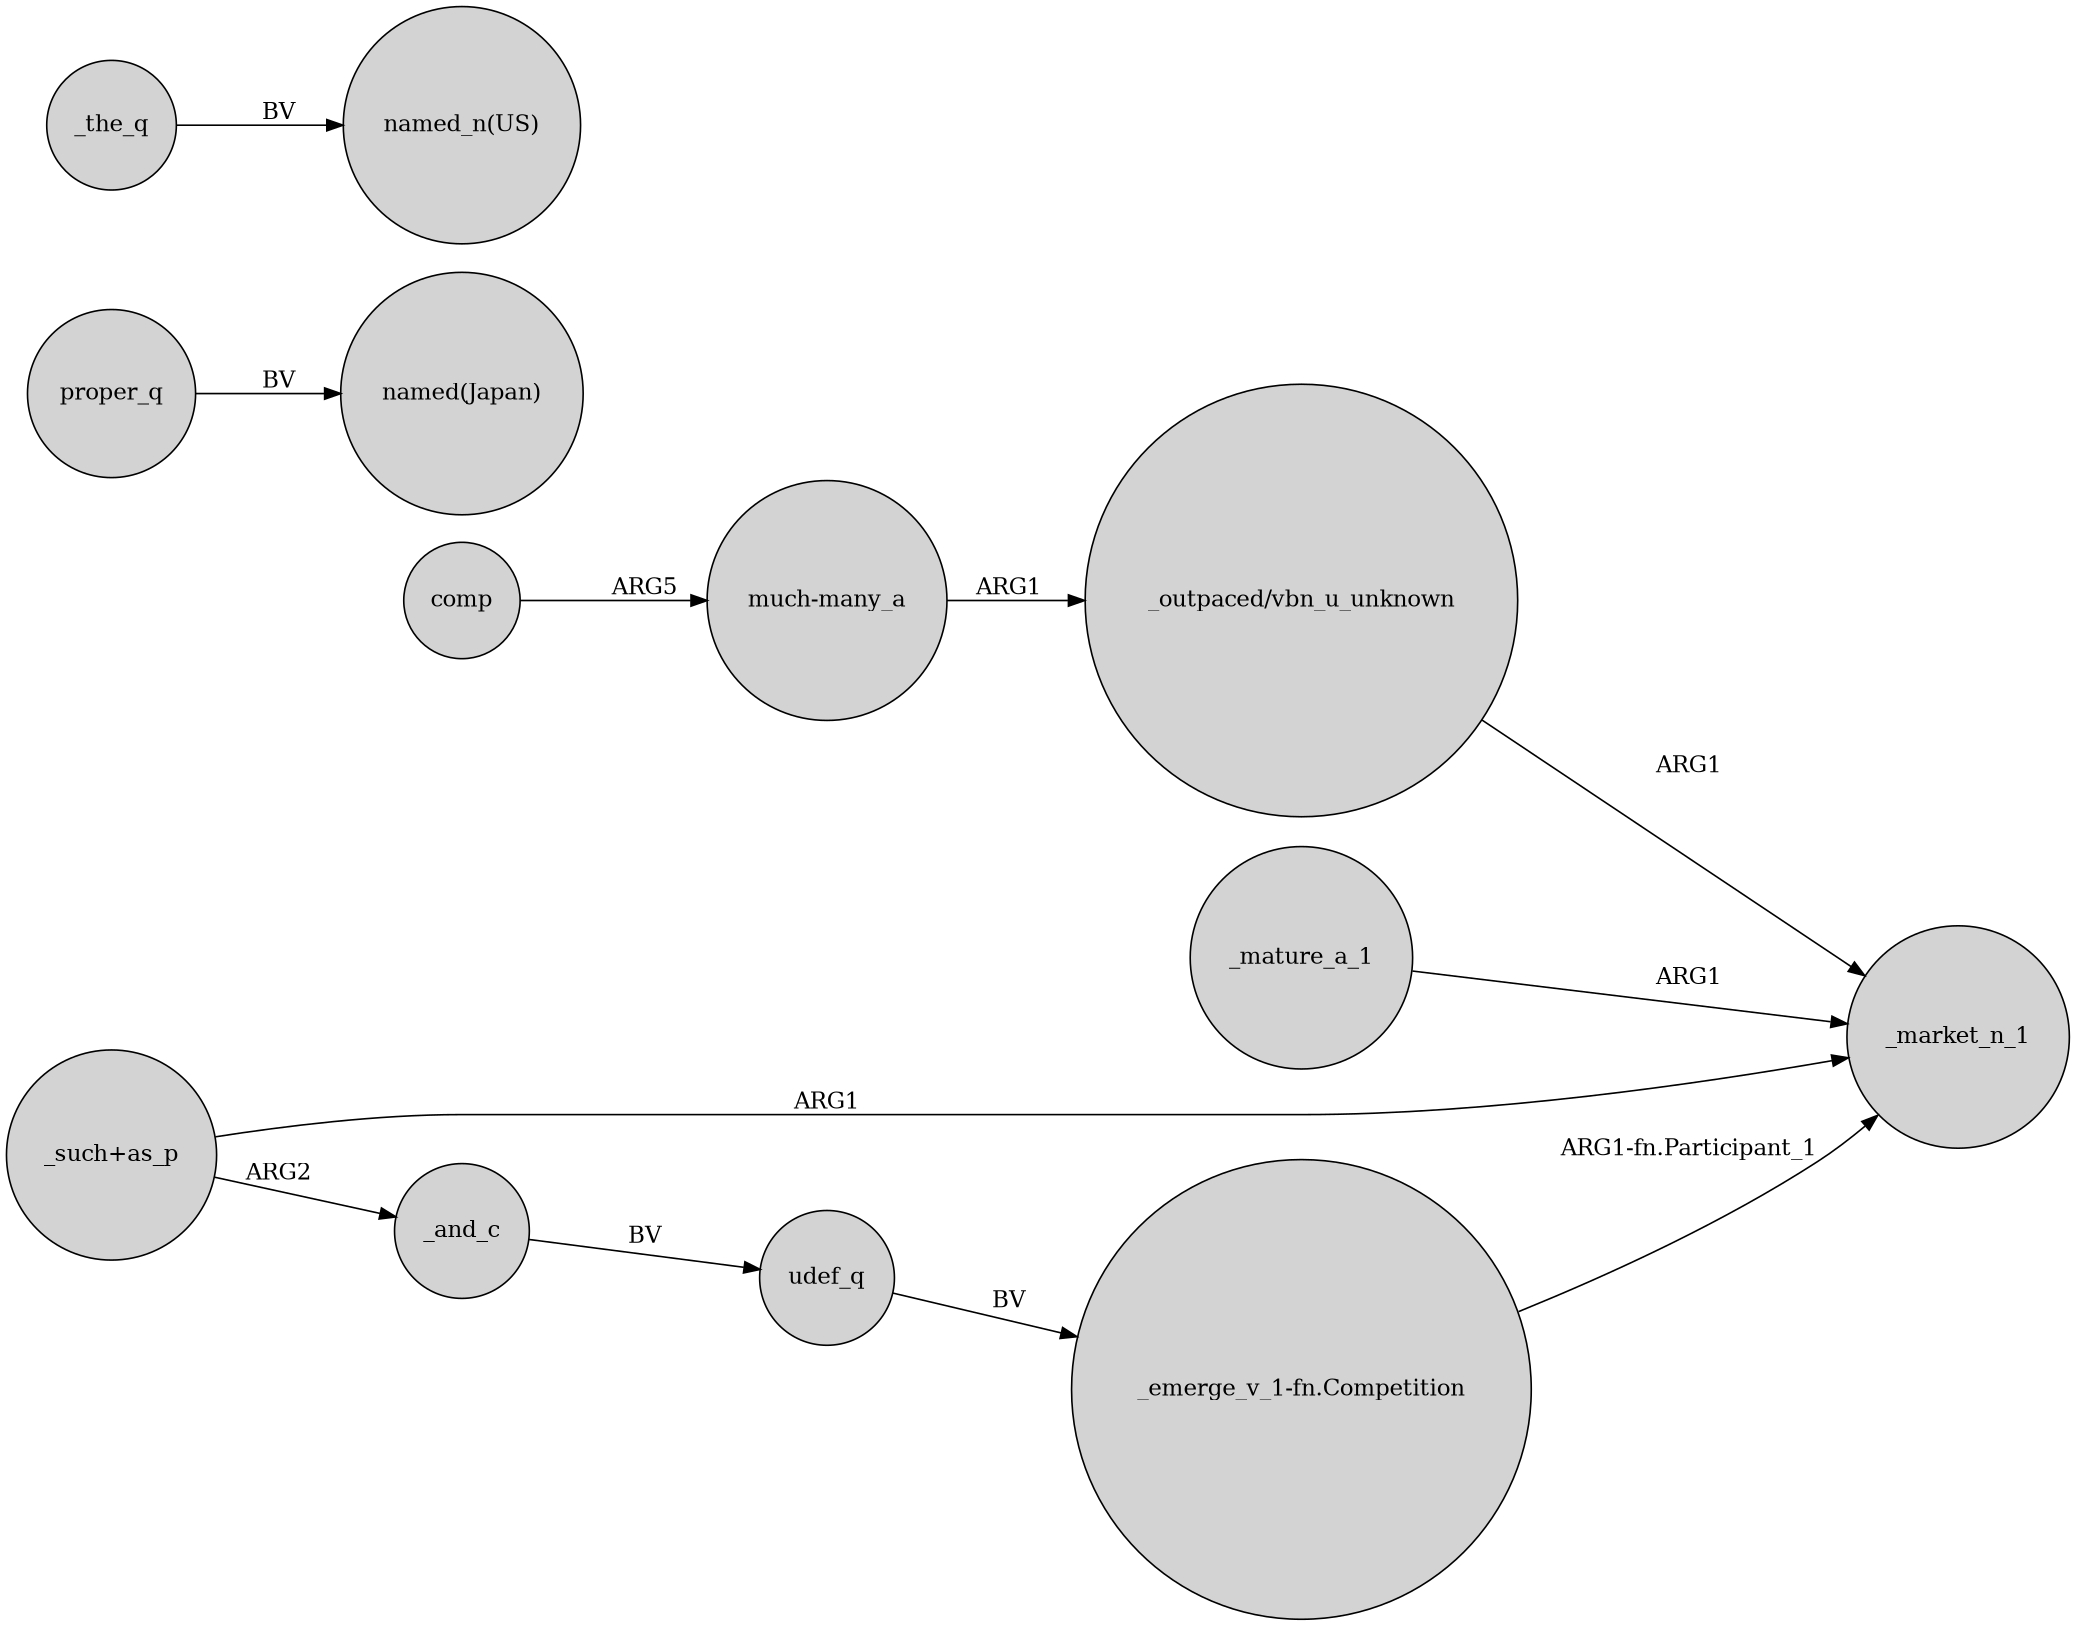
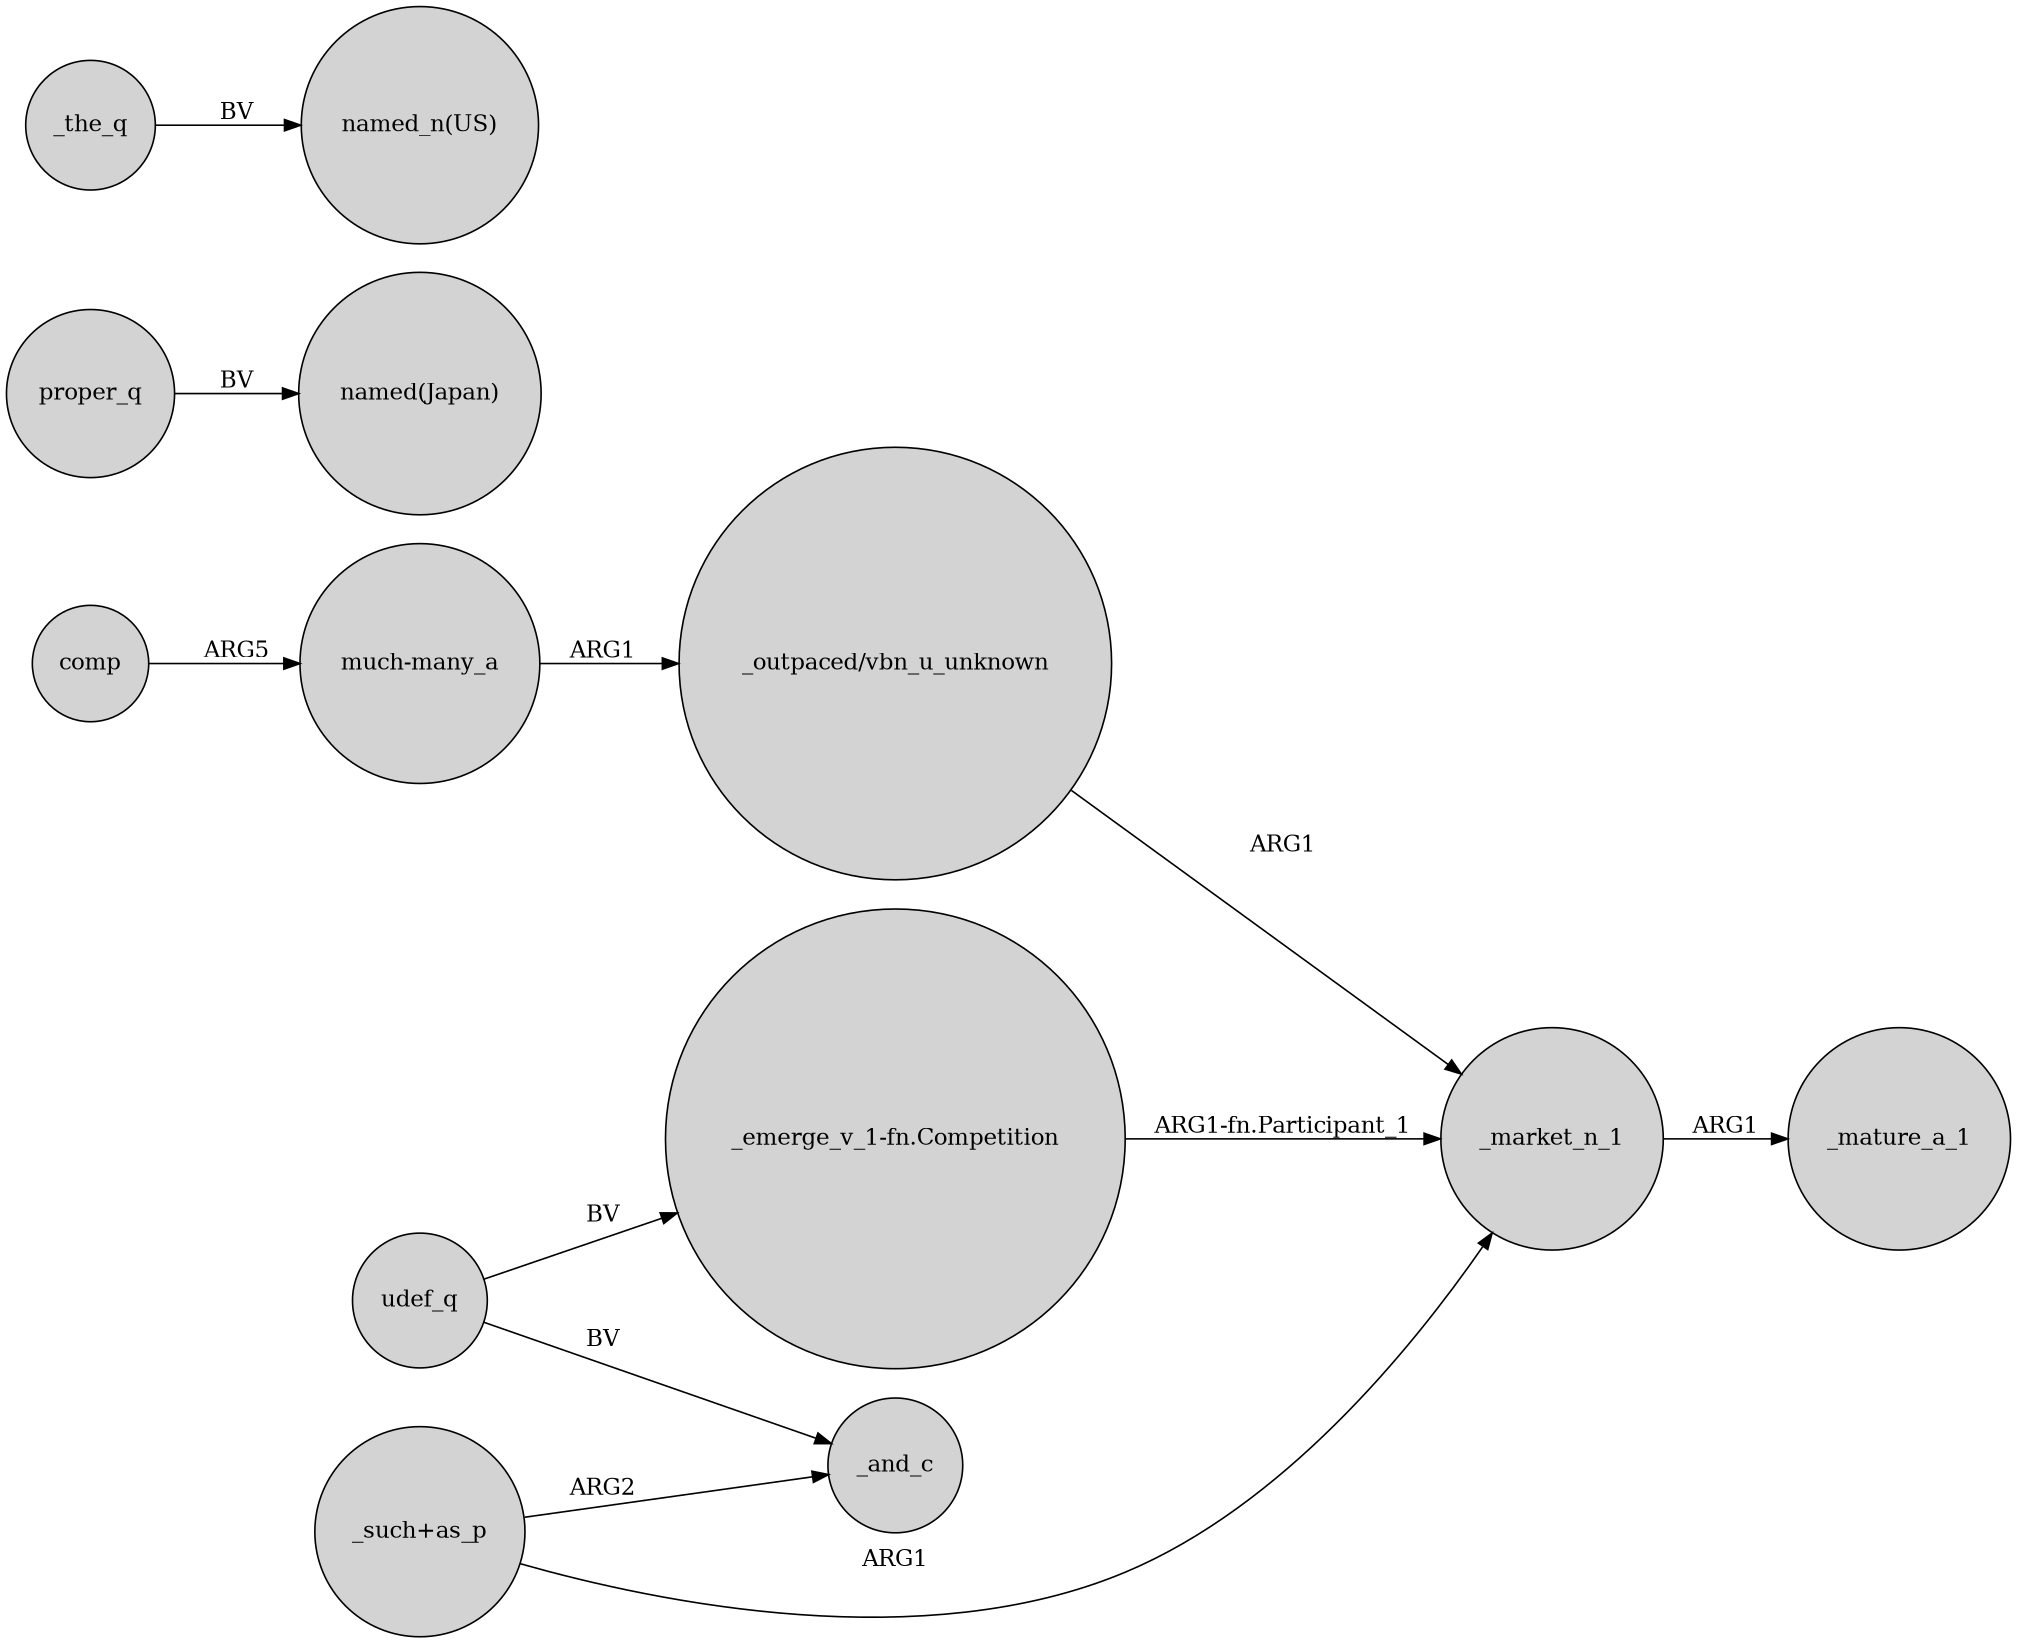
(1622, 996) -> (1717, 1139)
(636, 1253) -> (650, 1380)
